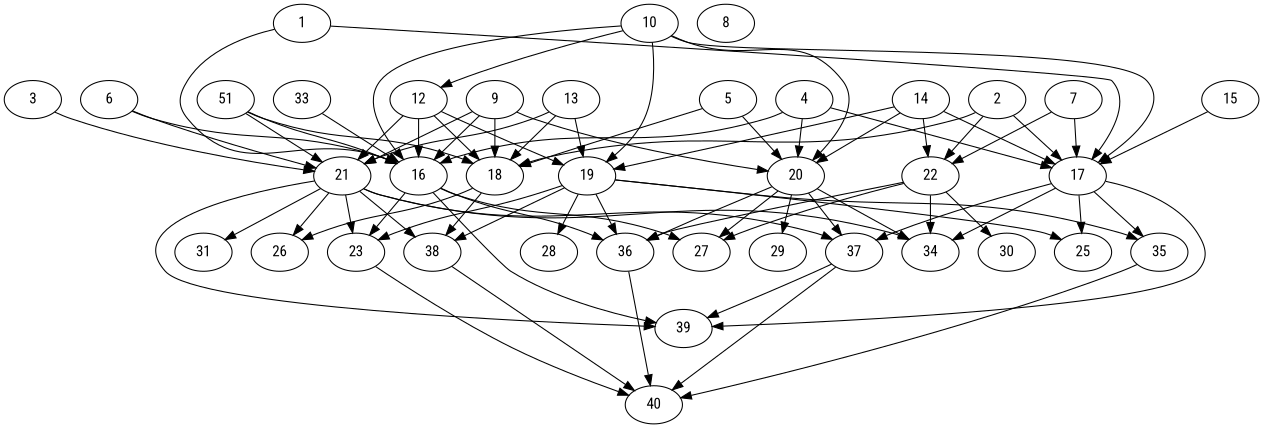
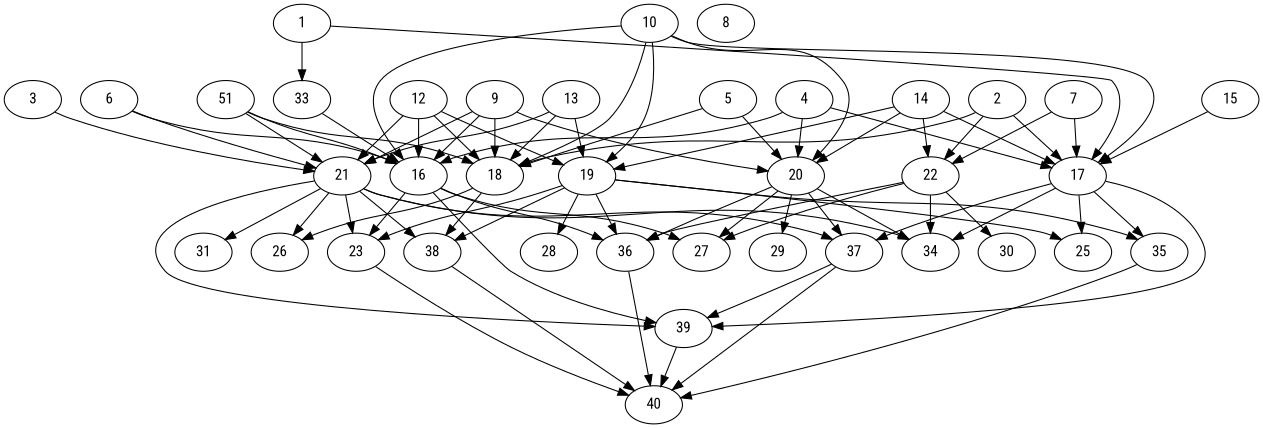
(536, 54) -> (607, 121)
(186, 117) -> (302, 56)
none -> (671, 362)
